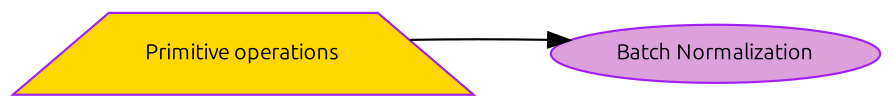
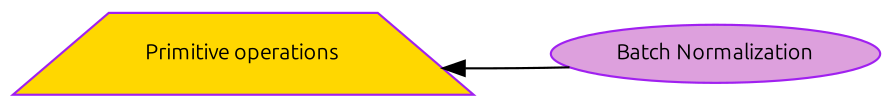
(479, 39) -> (517, 68)
